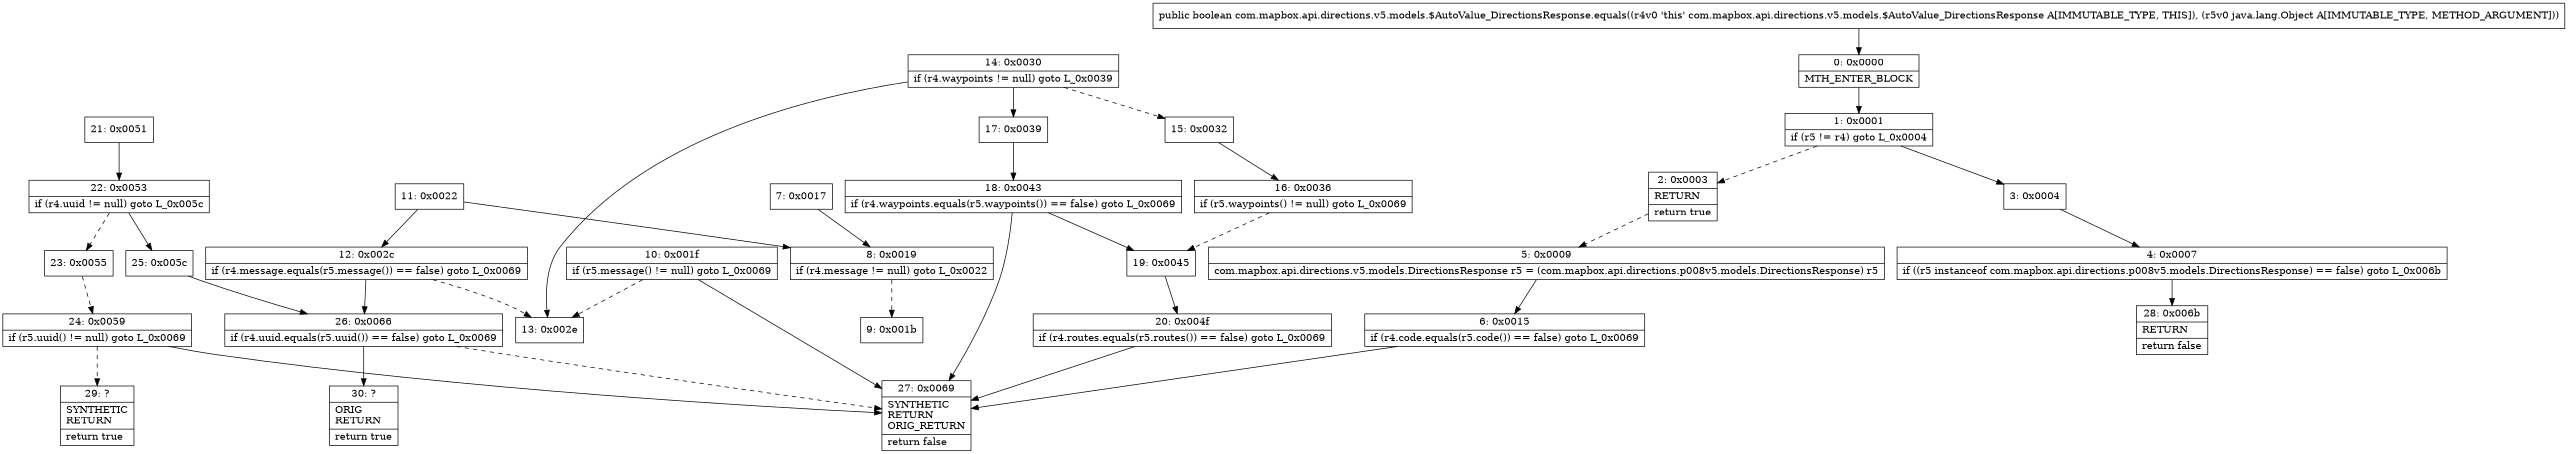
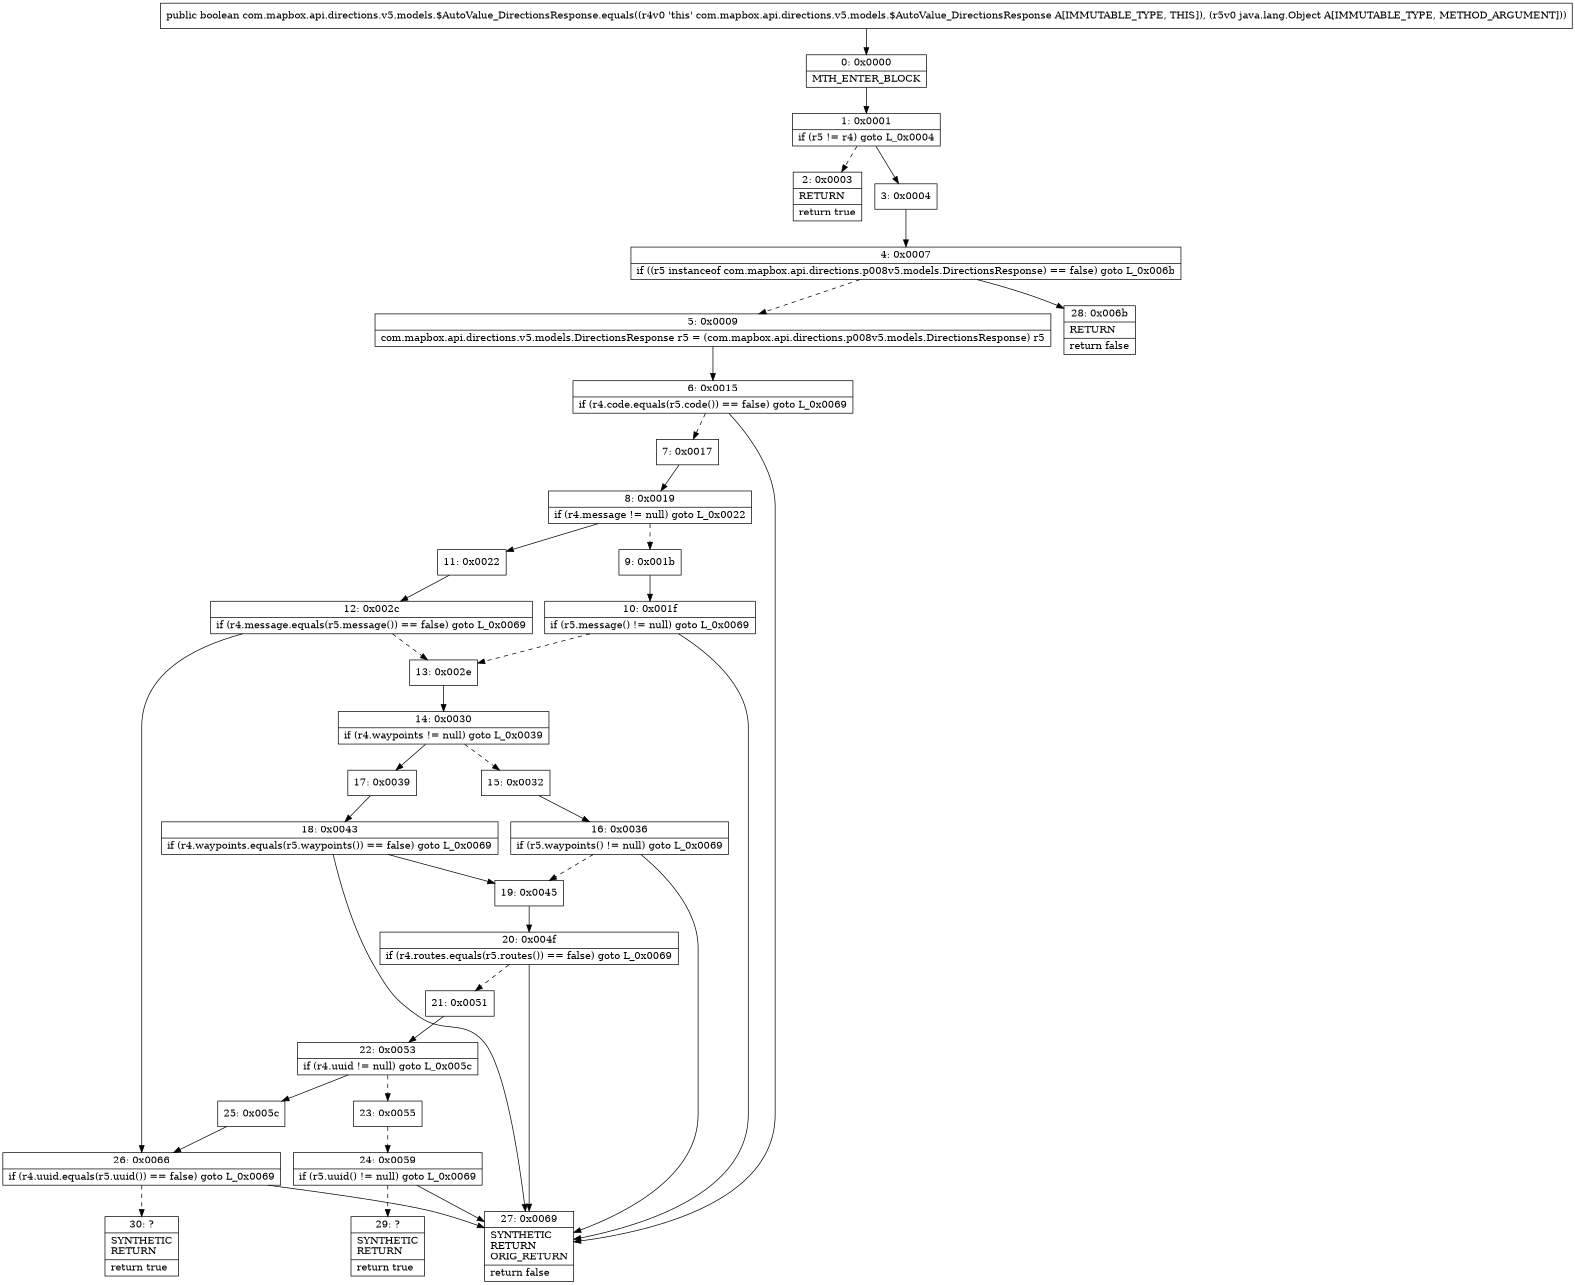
(689, 147) -> (444, 695)
(624, 224) -> (556, 536)
(1617, 229) -> (813, 296)
(364, 363) -> (142, 1197)
(665, 378) -> (374, 1200)
(349, 410) -> (142, 1241)
none -> (701, 423)
none -> (650, 585)
none -> (495, 976)
none -> (698, 1062)
